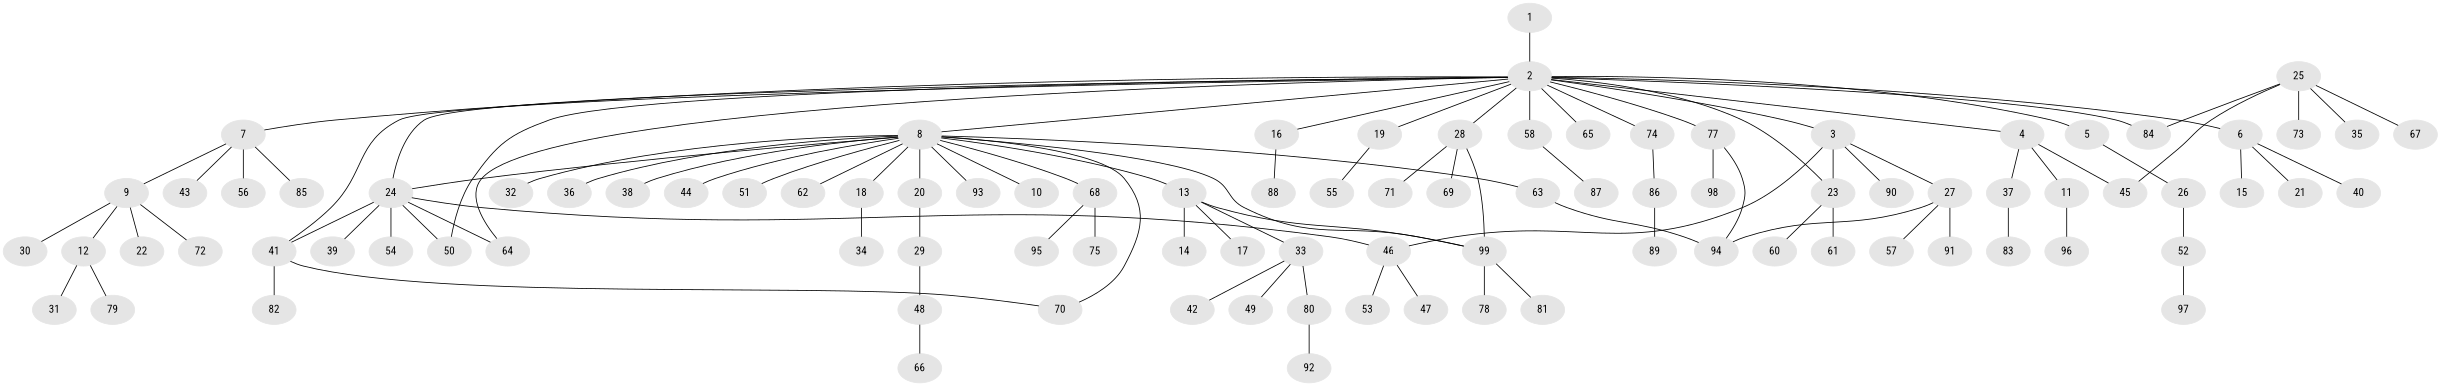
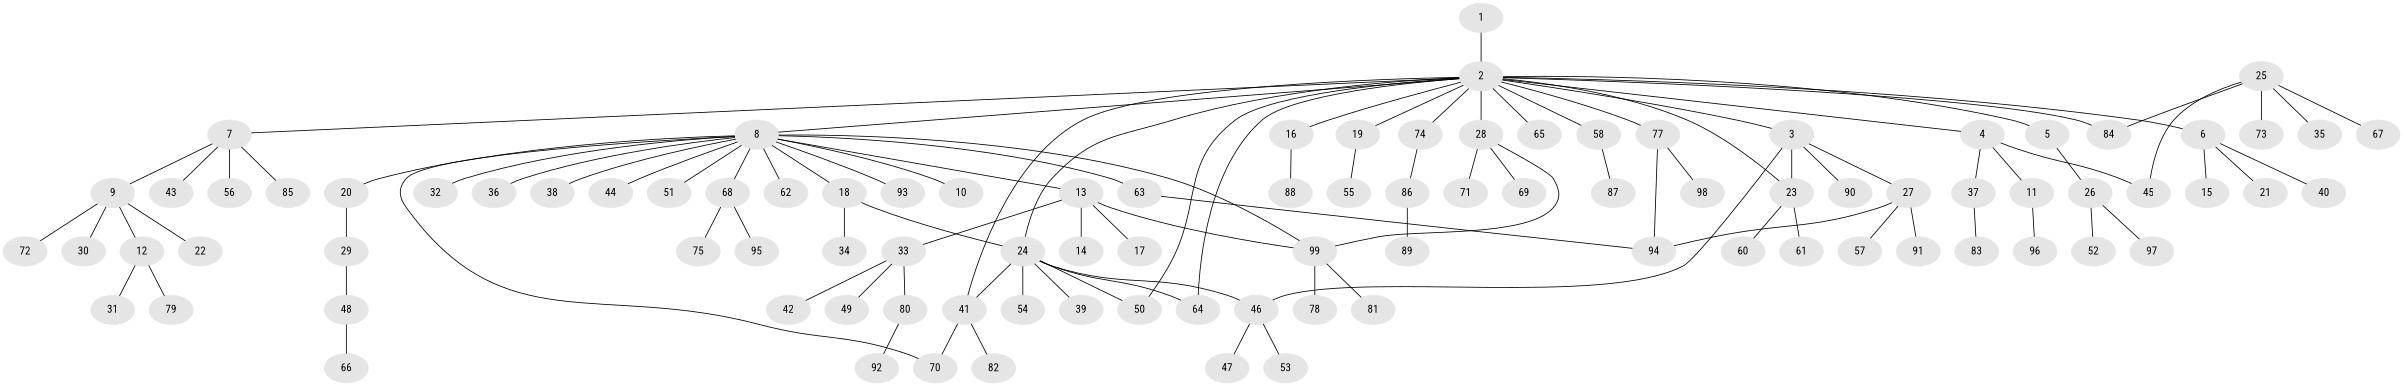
(545, 171) -> (931, 227)
(2184, 281) -> (2121, 222)
